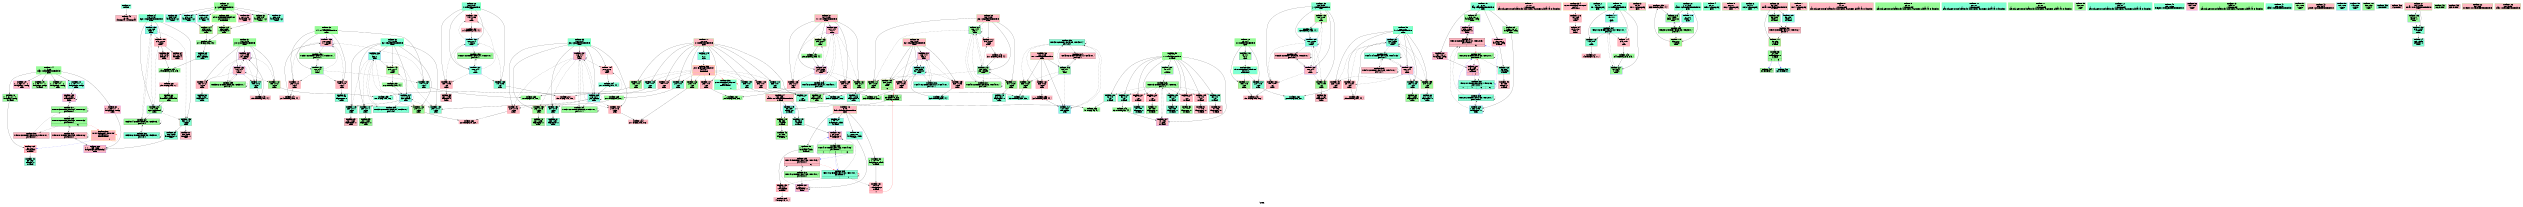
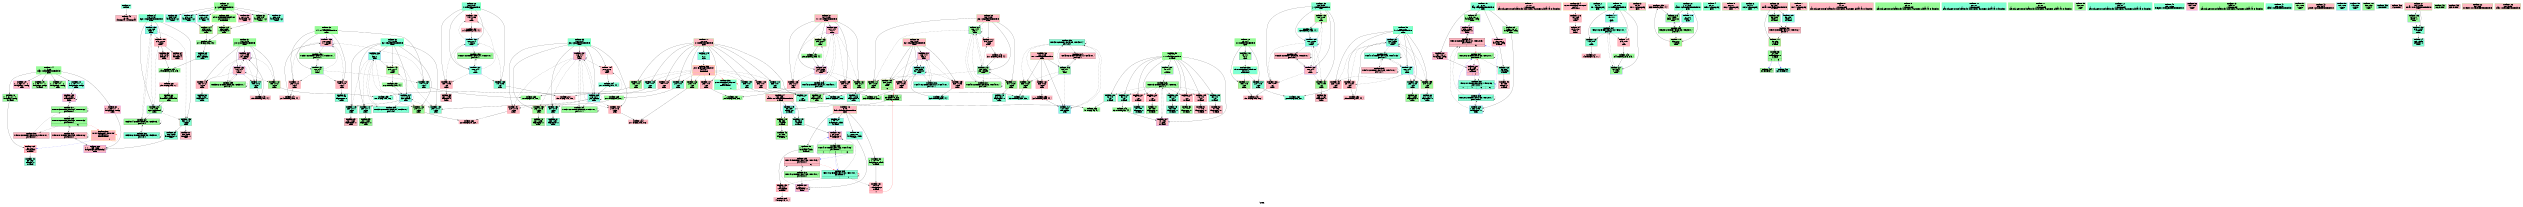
(1407, 70) -> (1407, 70)
